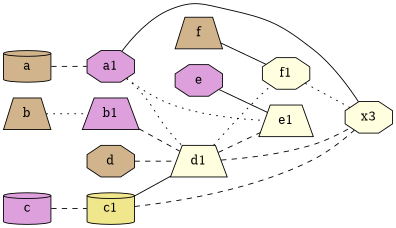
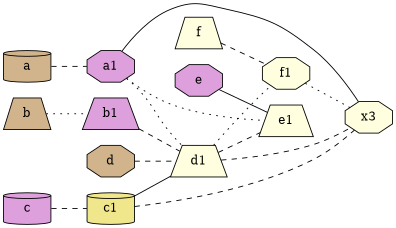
(199, 33) -> (199, 33)
(243, 54) -> (243, 54)
